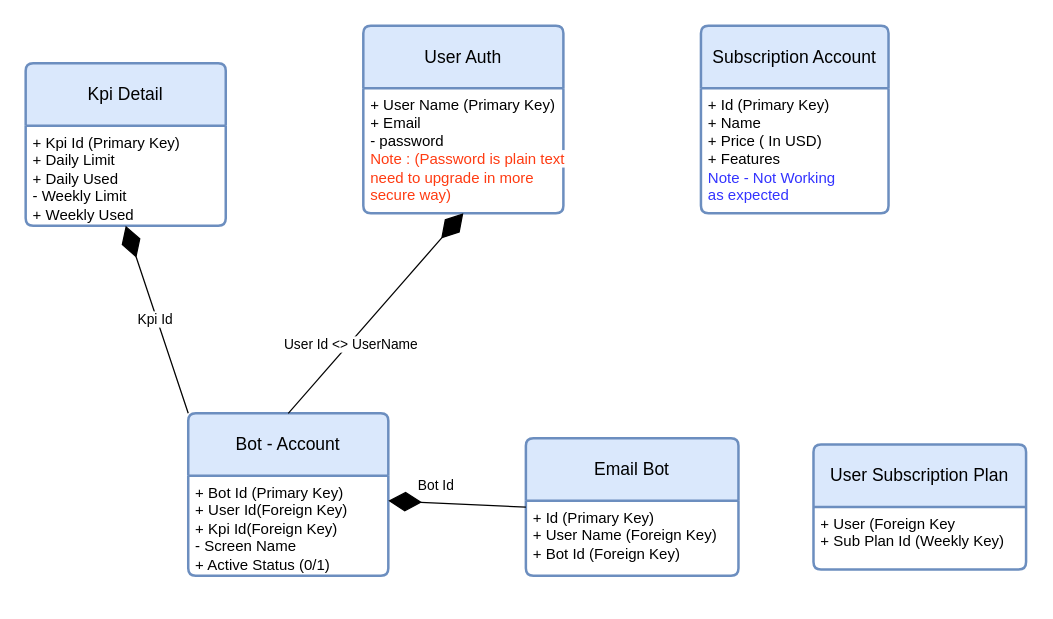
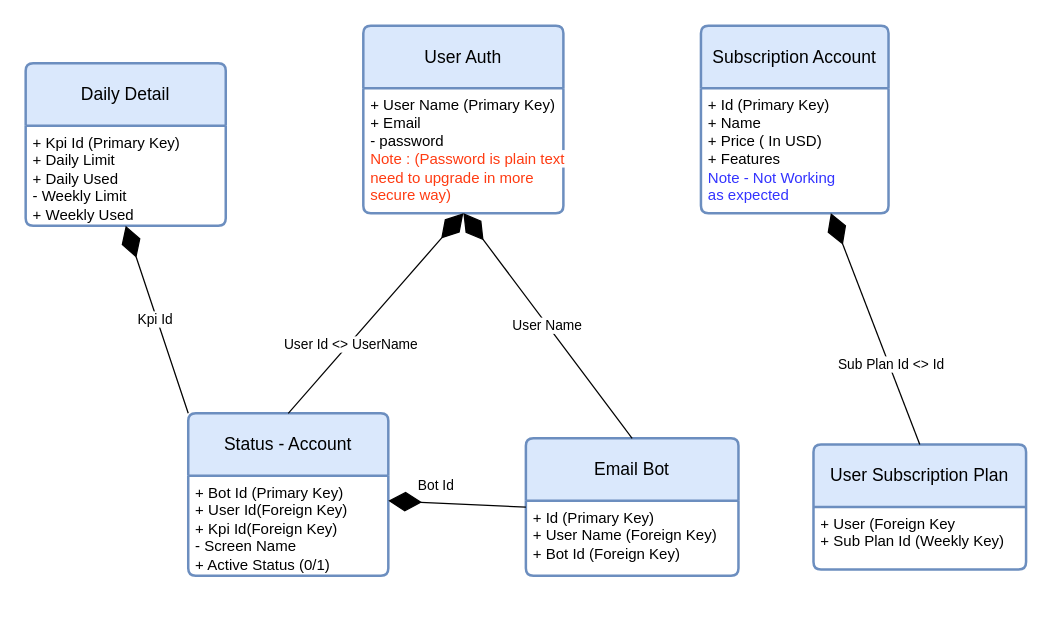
(126, 94) -> (126, 94)
none -> (557, 339)
none -> (881, 344)
(288, 444) -> (288, 444)
